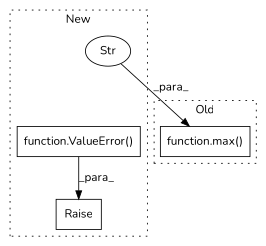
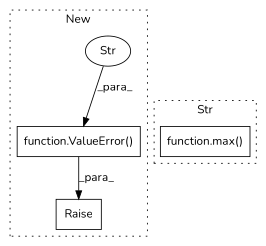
(154, 94) -> (95, 92)
(205, 110) -> (205, 110)
